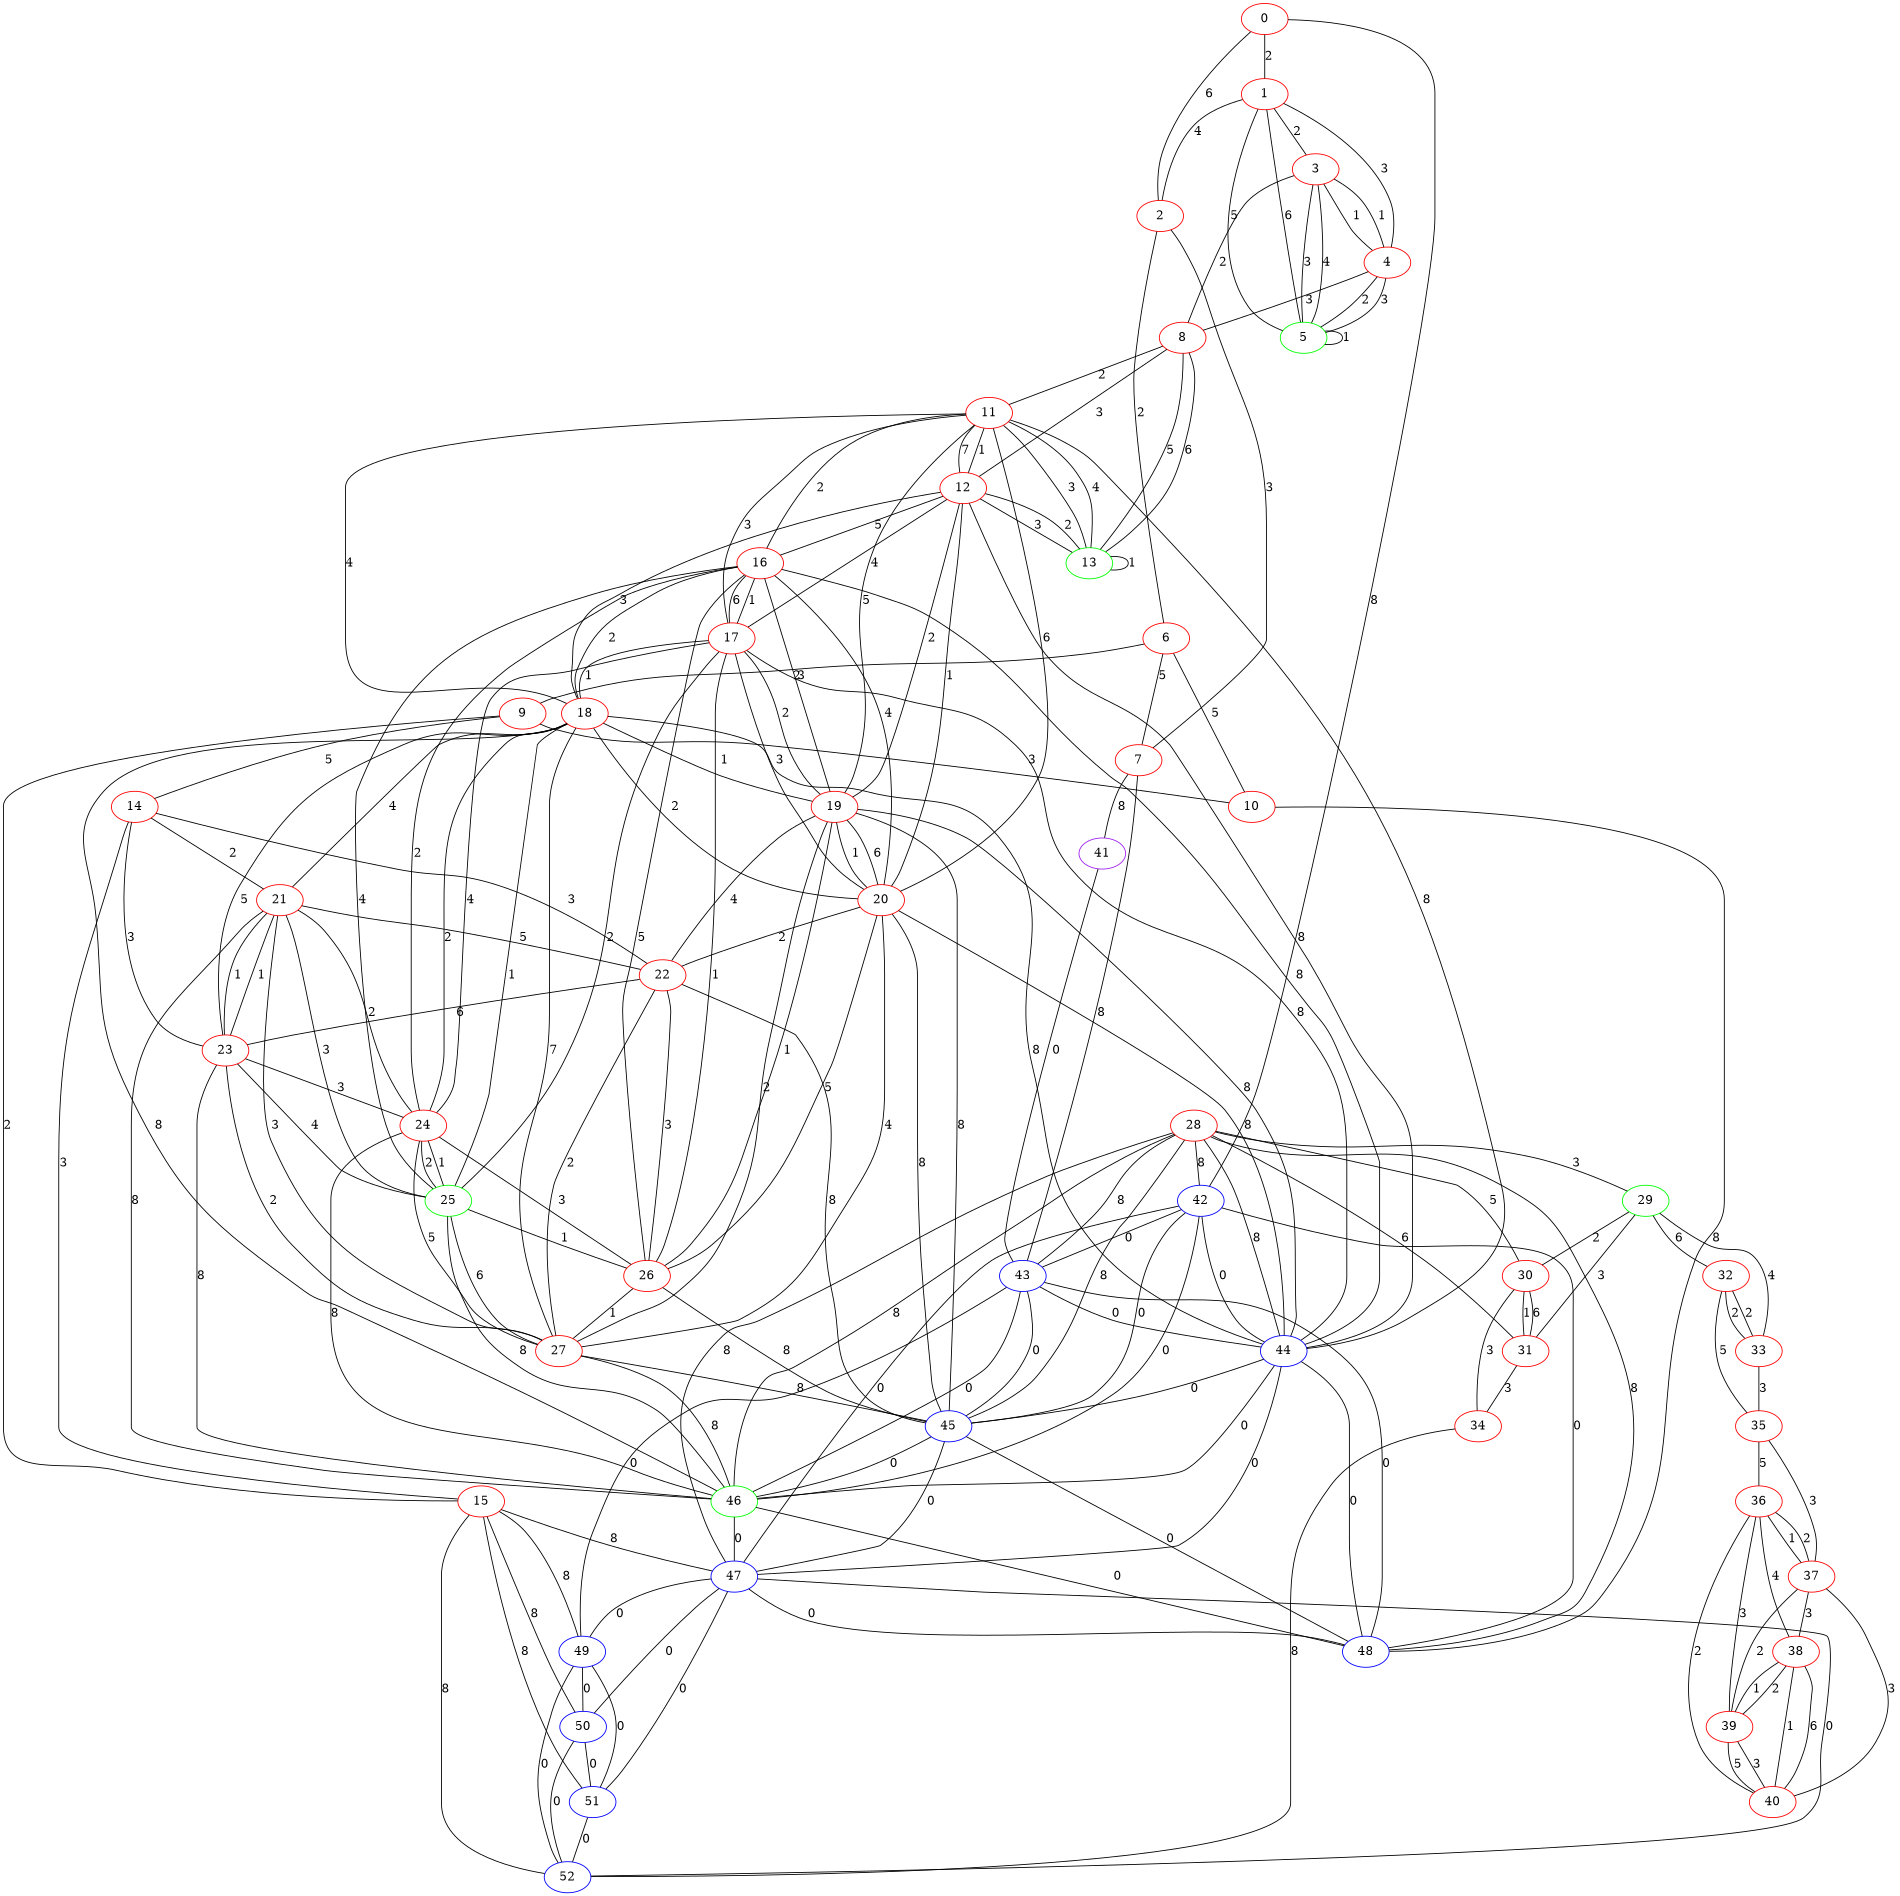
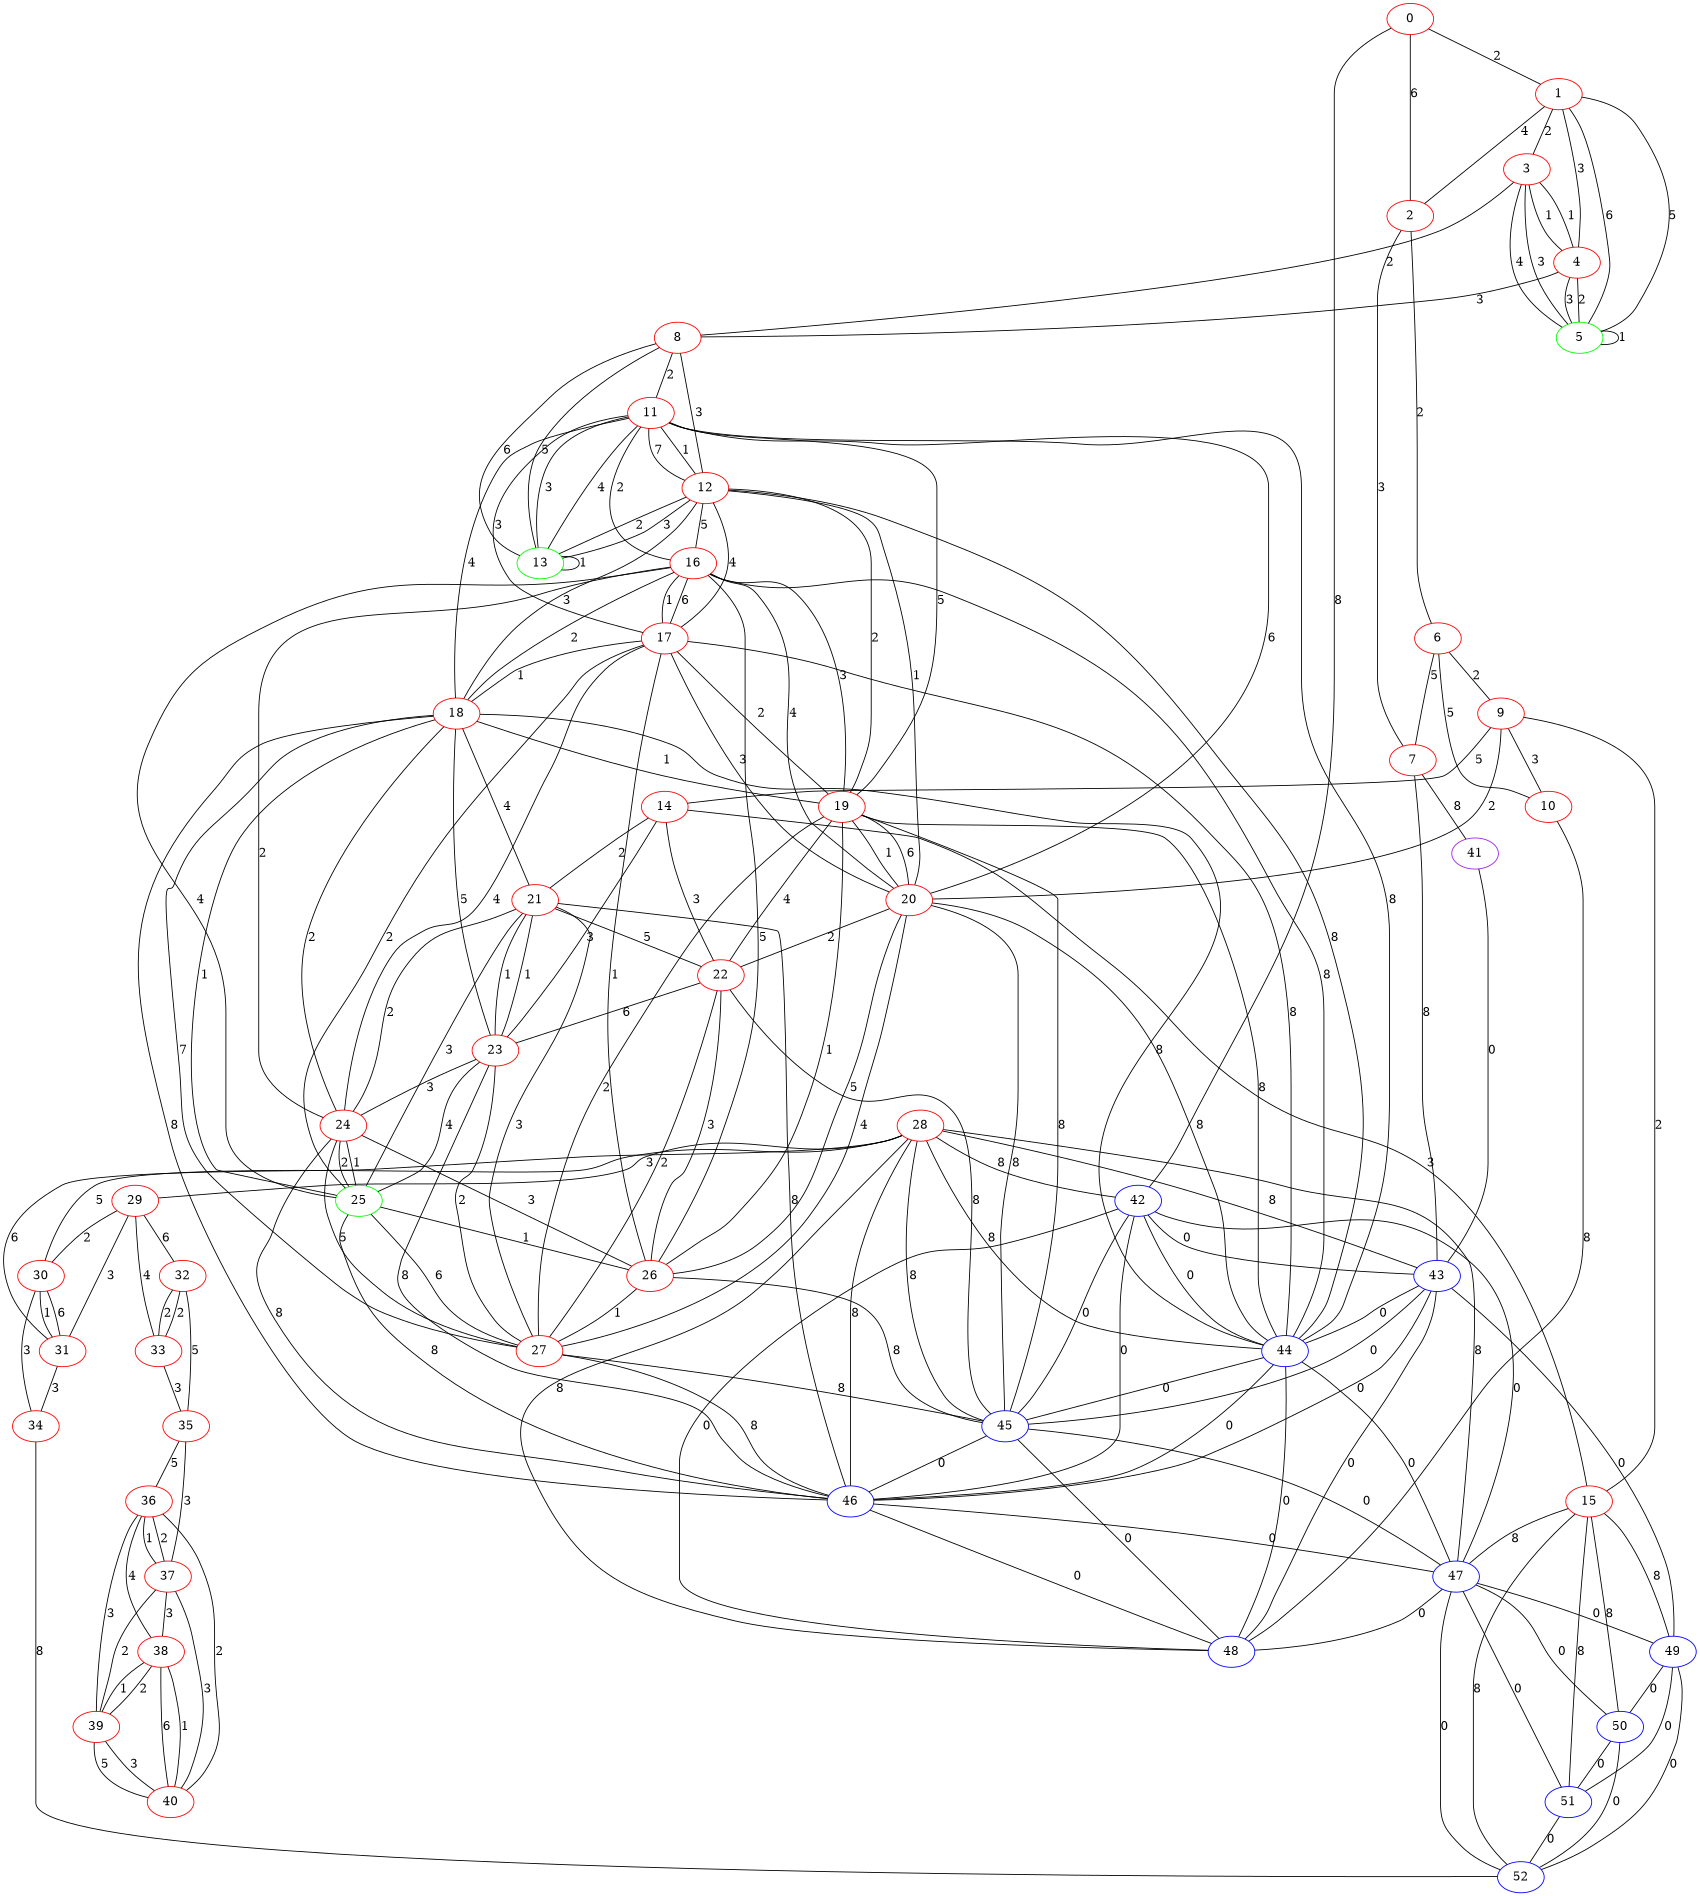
(703, 850) -> (1239, 880)
(1646, 1201) -> (135, 1201)
(734, 1501) -> (850, 1501)
